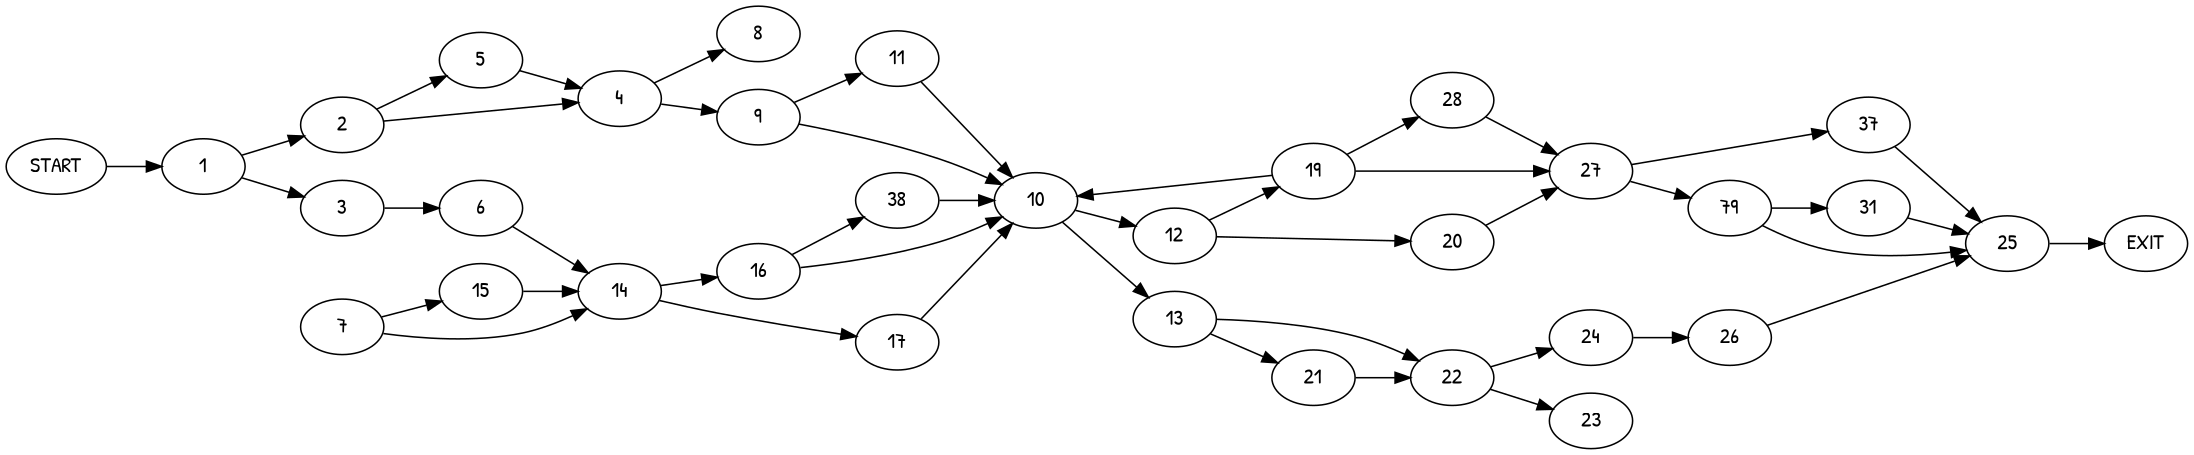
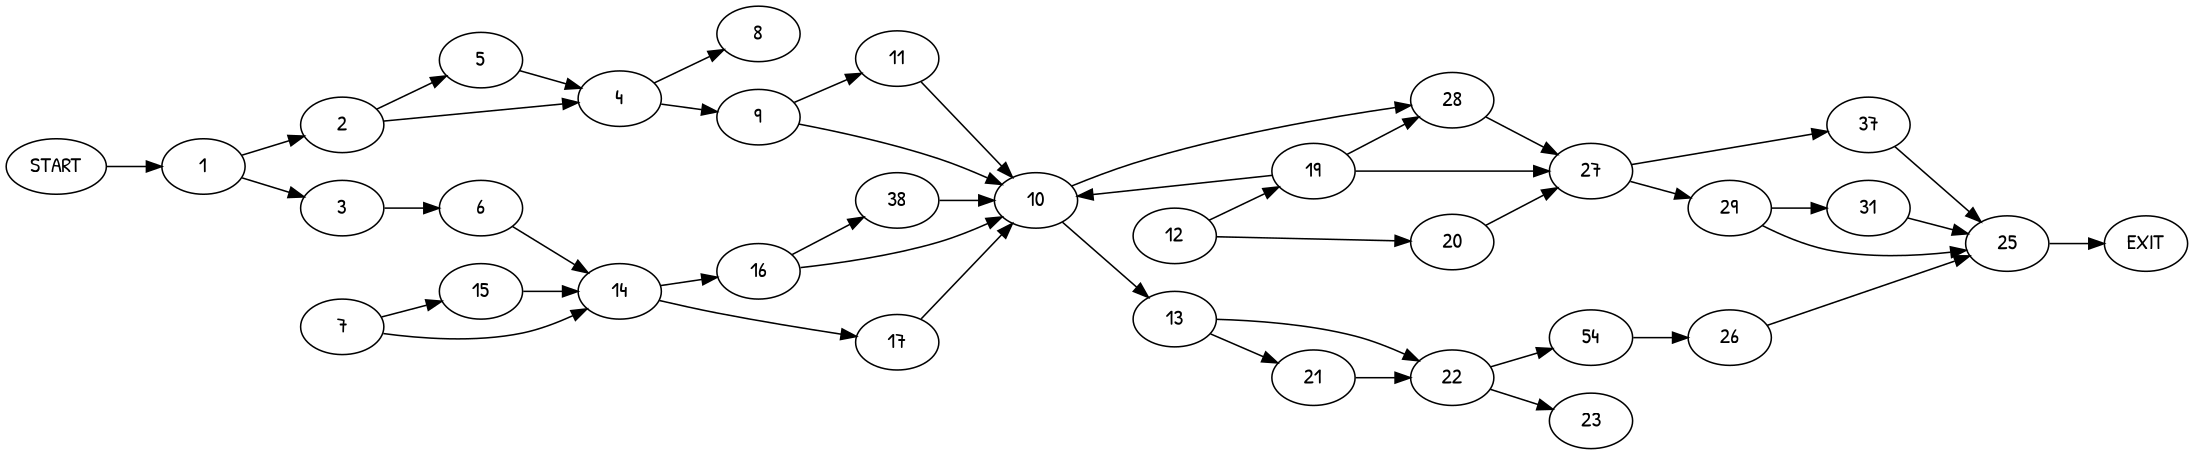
(1730, 208) -> (1730, 208)
(1098, 216) -> (1231, 137)
(1591, 338) -> (1591, 338)
